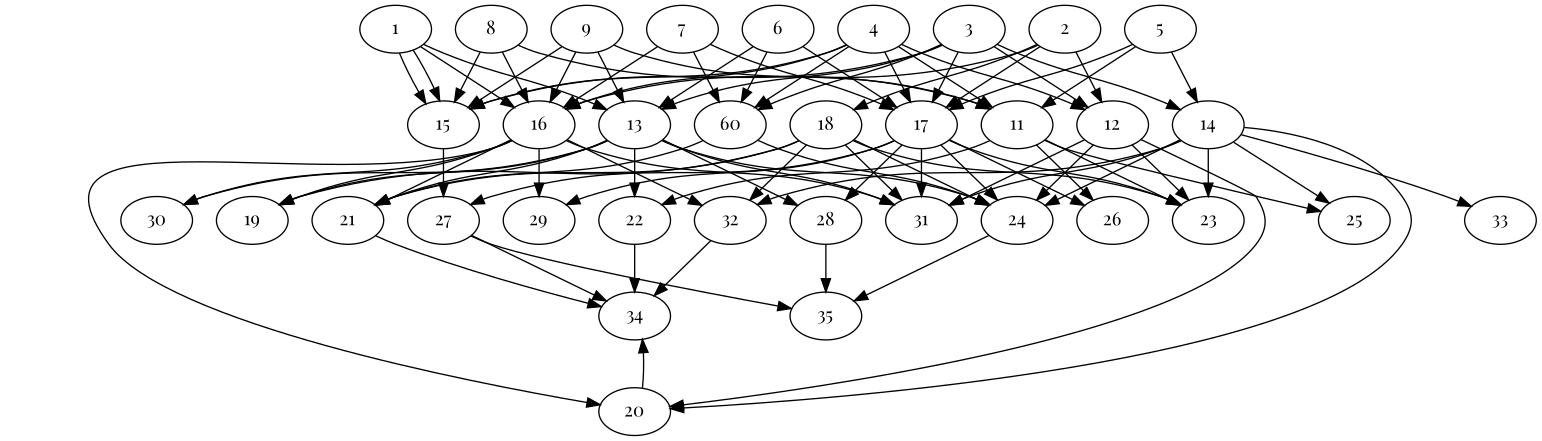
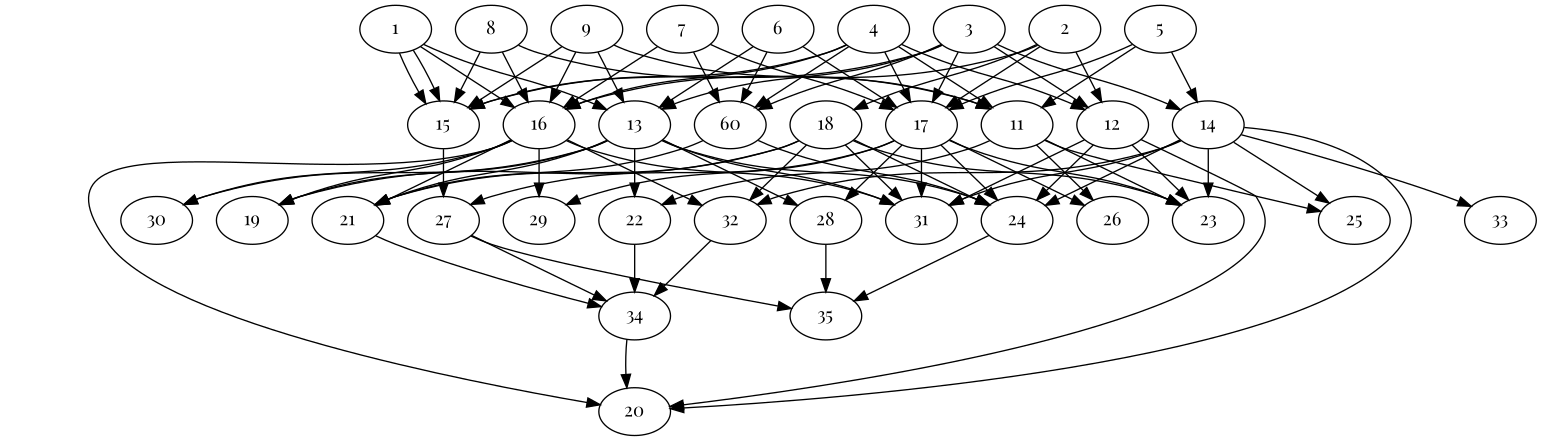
(644, 370) -> (626, 357)
